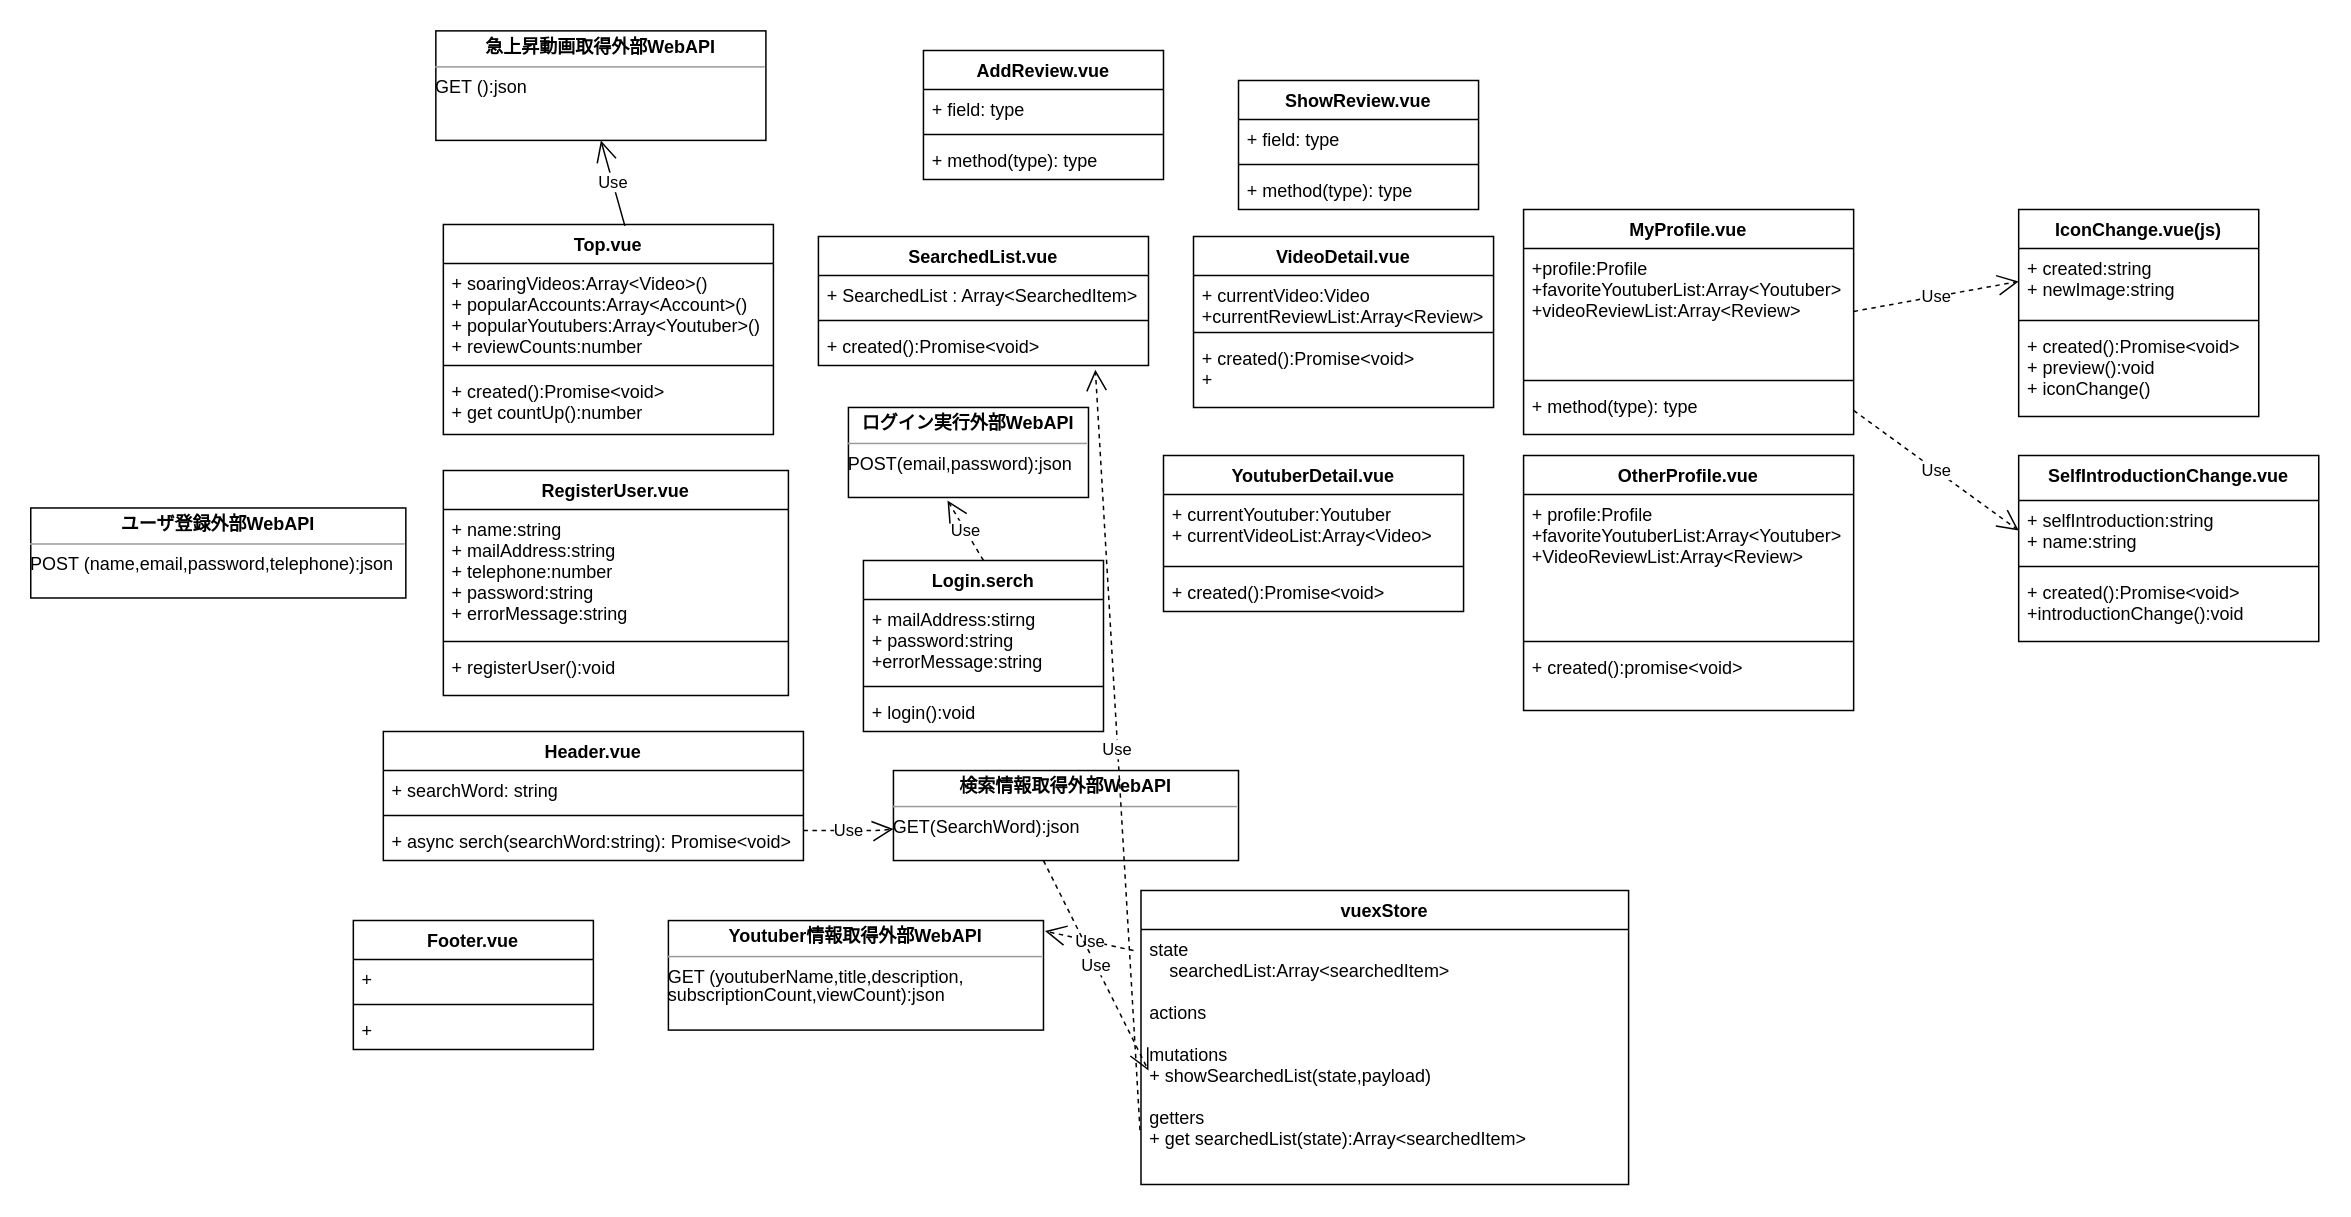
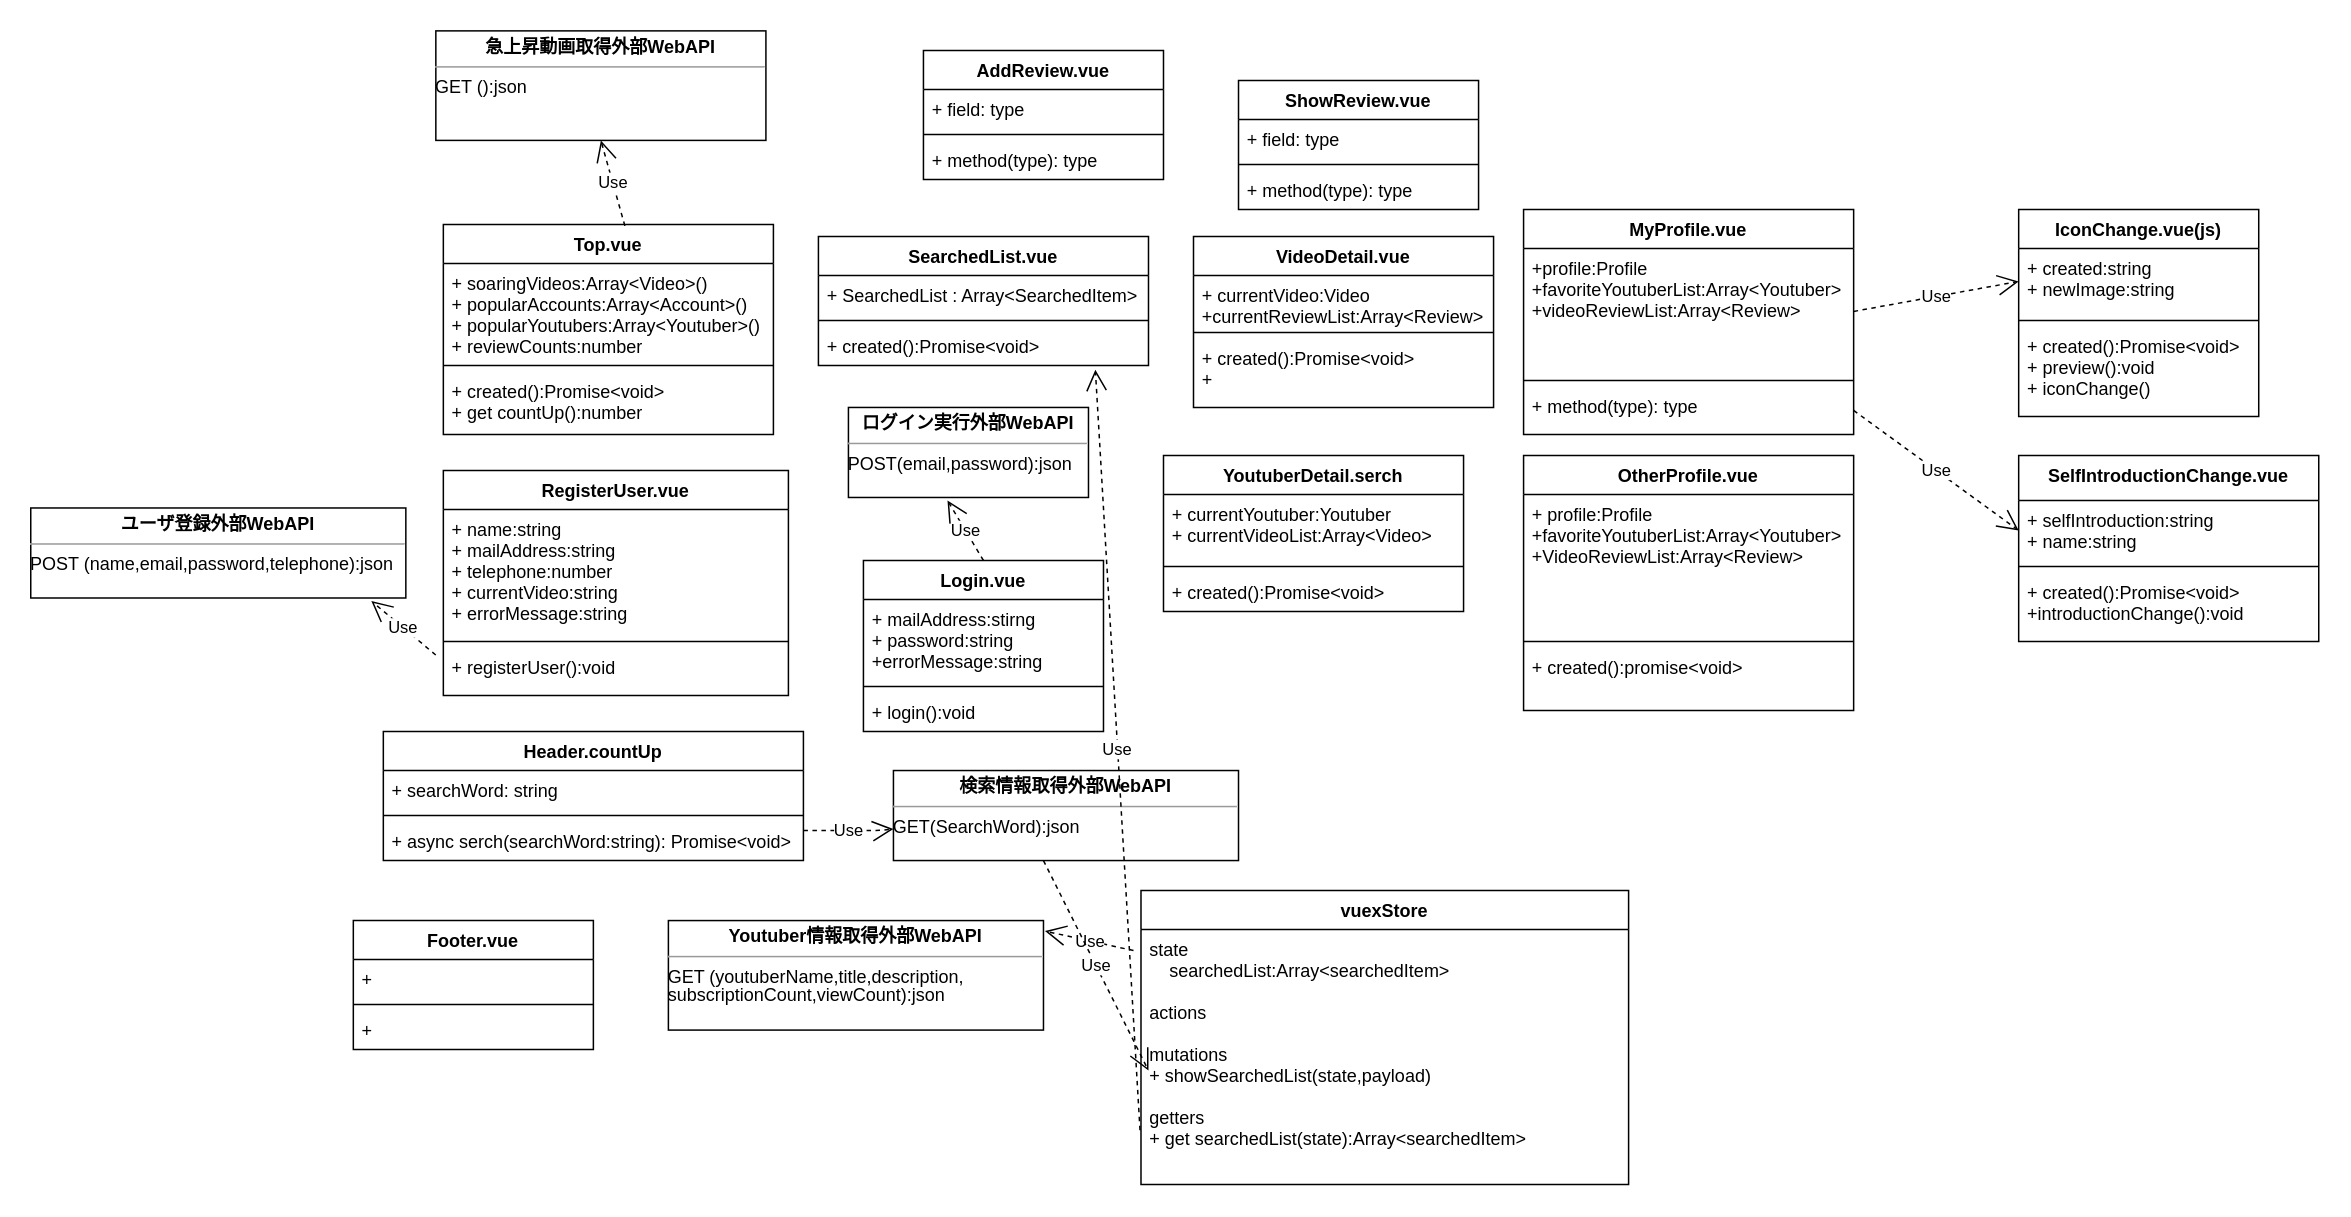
(620, 207) -> (620, 207)
(1313, 476) -> (1313, 476)
(510, 530) -> (510, 530)
(983, 581) -> (983, 581)
none -> (392, 618)
(593, 752) -> (593, 752)
